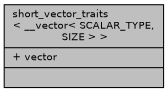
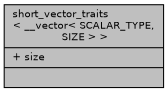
(35, 57) -> (29, 57)
